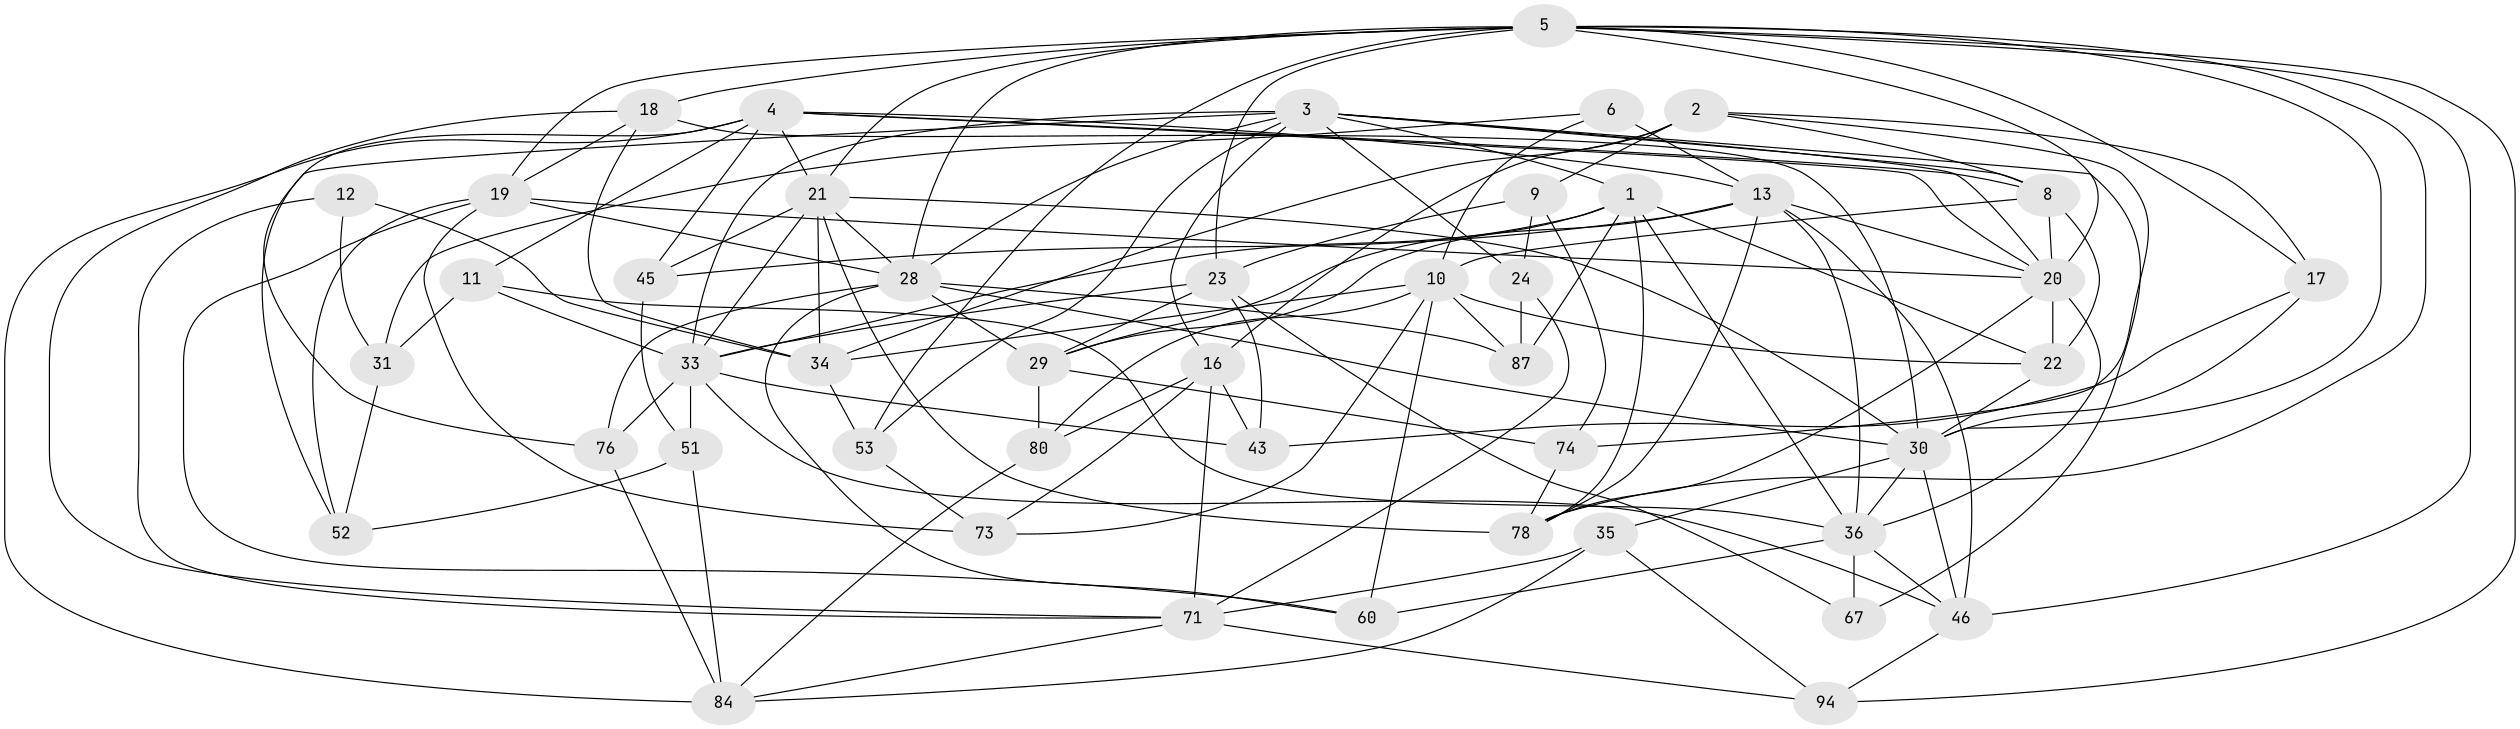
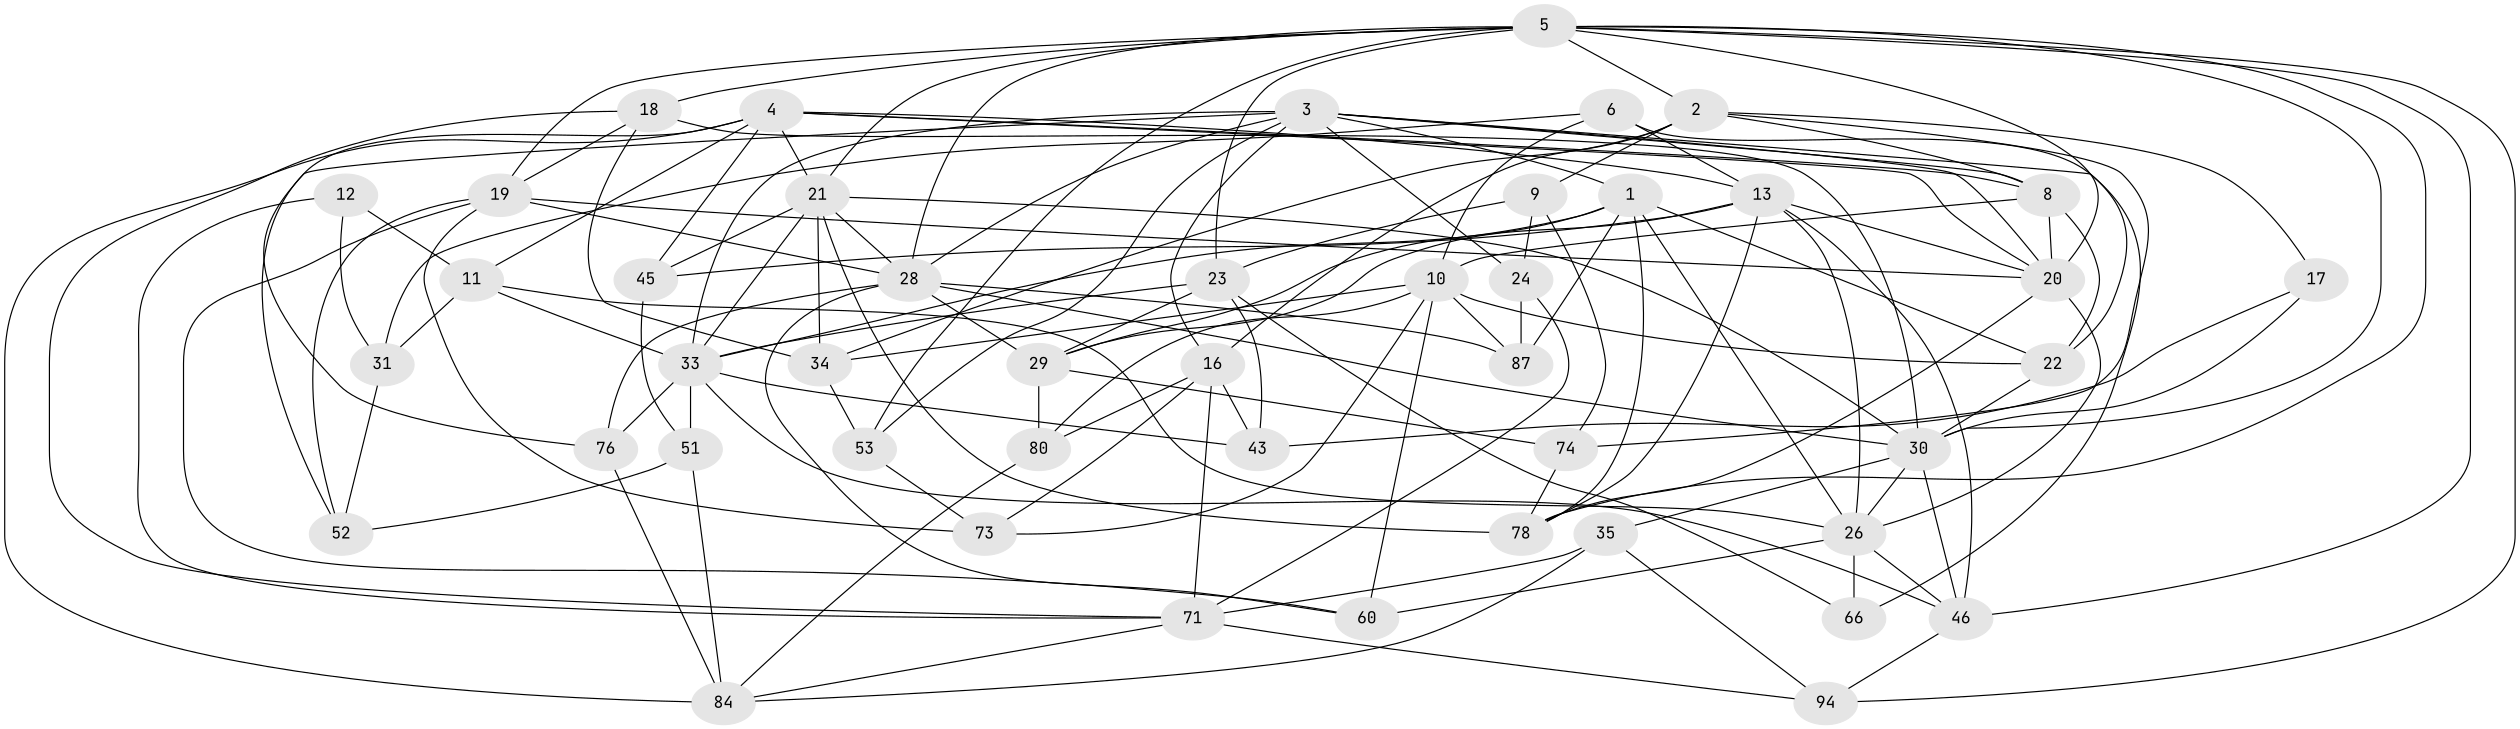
(1958, 81) -> (1621, 68)
(583, 307) -> (409, 238)
(2053, 322) -> (1900, 139)
(1854, 534) -> (1854, 534)
(1854, 619) -> (1854, 619)
